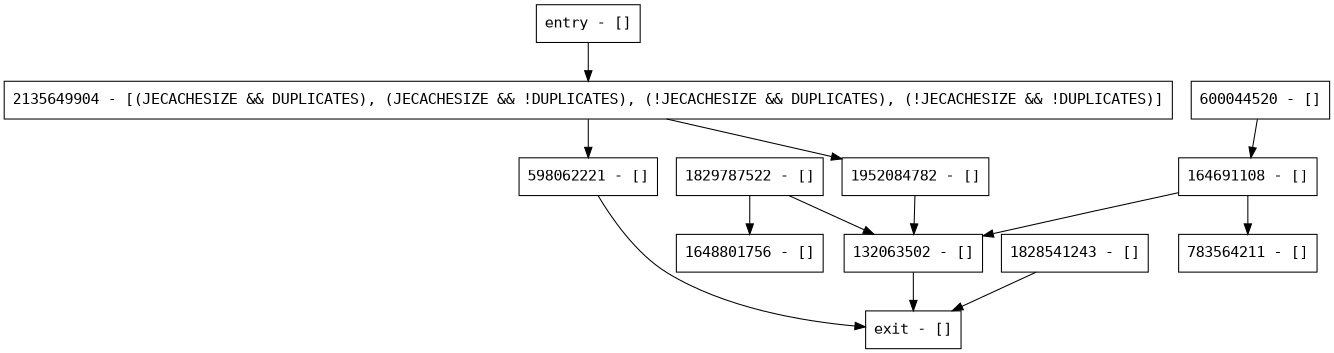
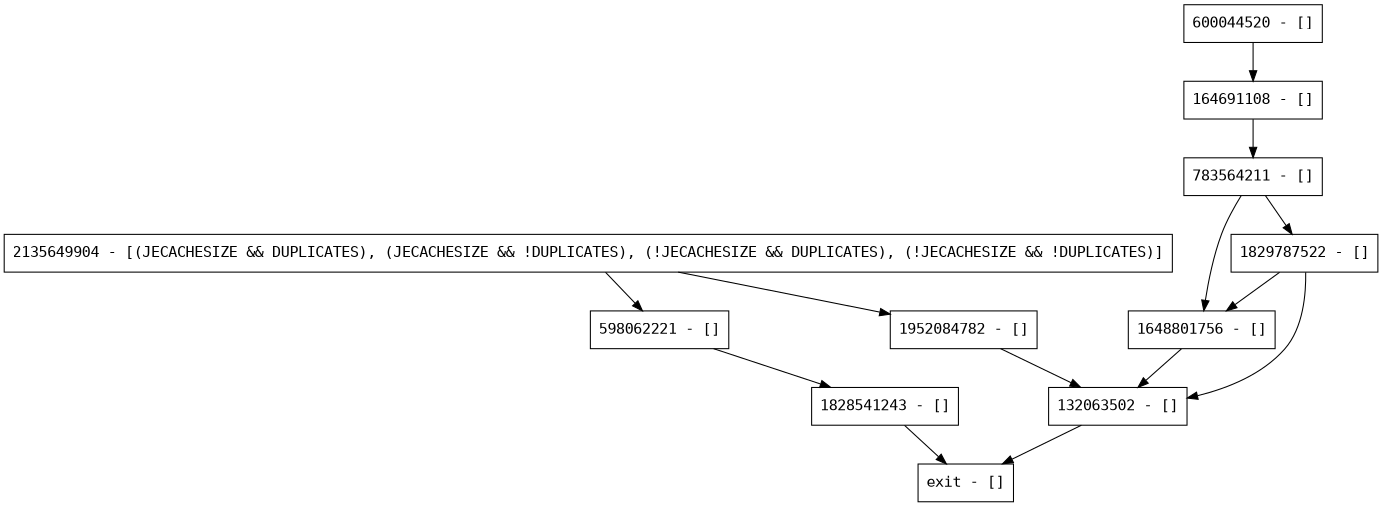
(588, 24) -> none
none -> (1276, 211)
(1086, 213) -> (1164, 365)
none -> (1218, 246)
(709, 293) -> (767, 366)
